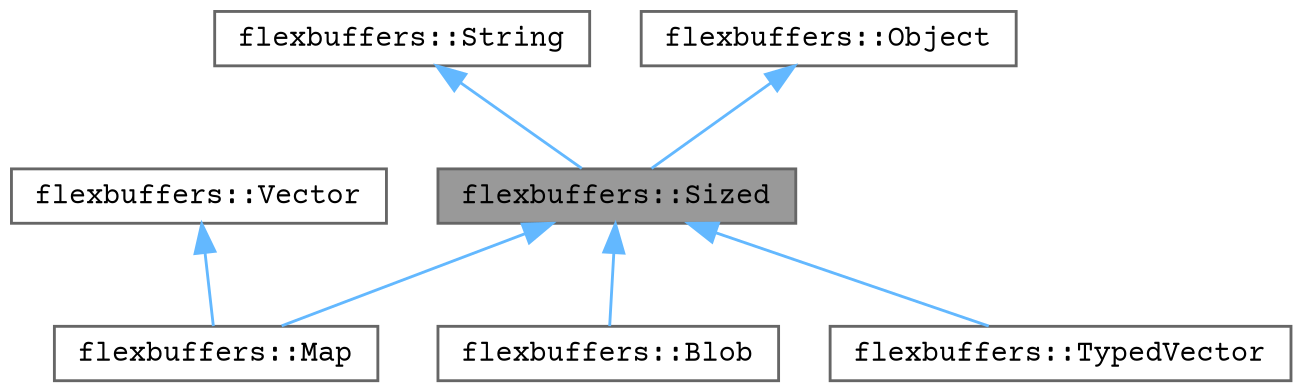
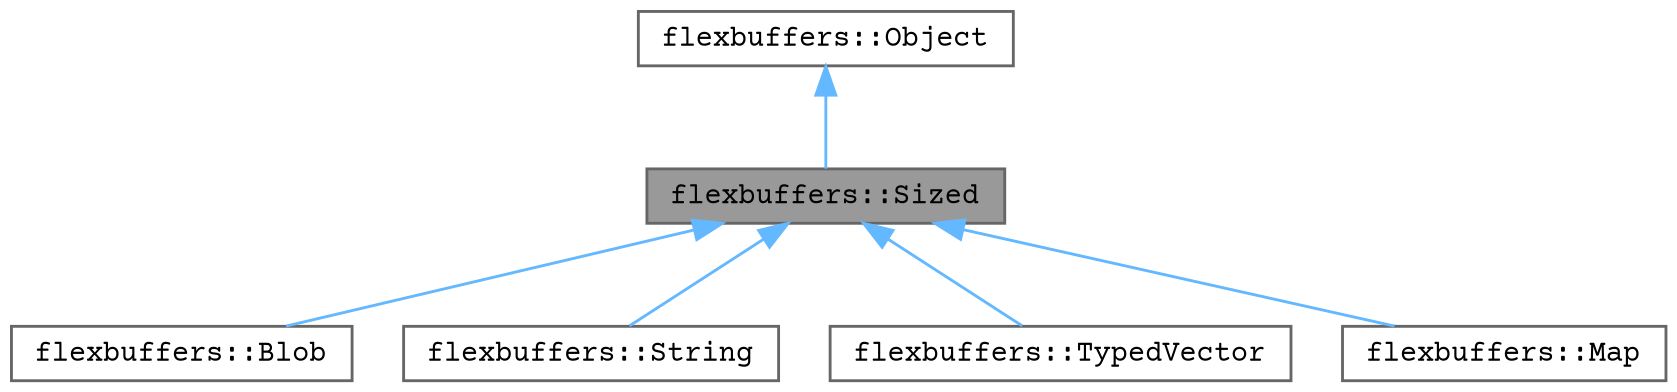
(521, 125) -> (696, 283)
(199, 196) -> none
